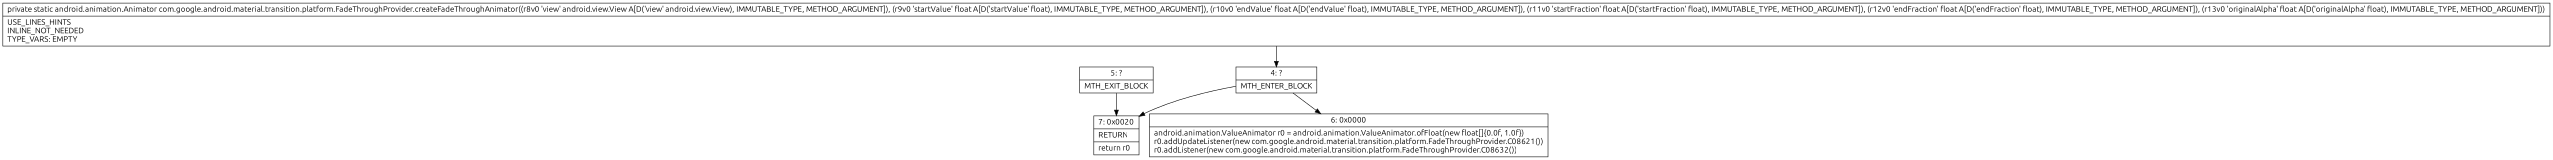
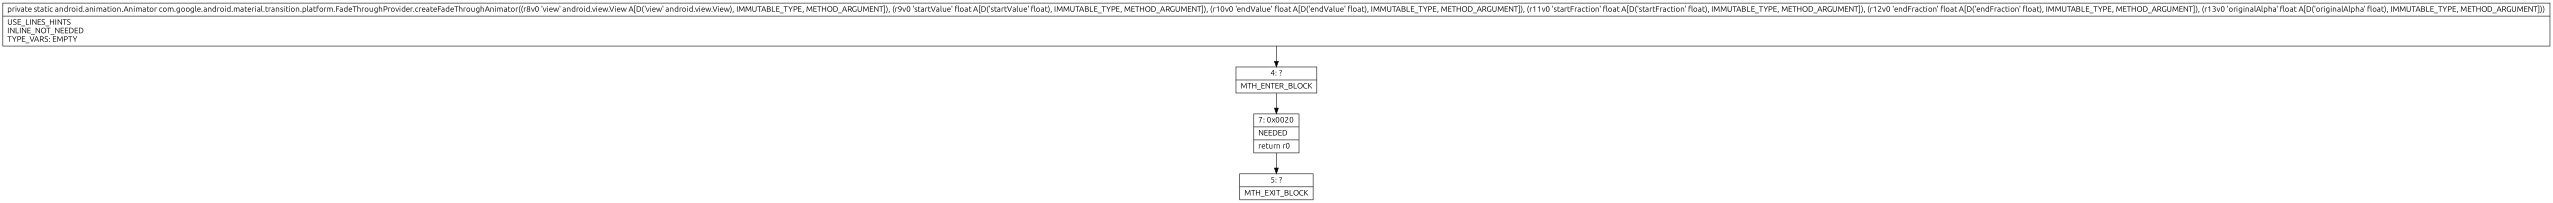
(1116, 102) -> (1276, 161)
(1113, 135) -> (1273, 133)
(1349, 135) -> none
